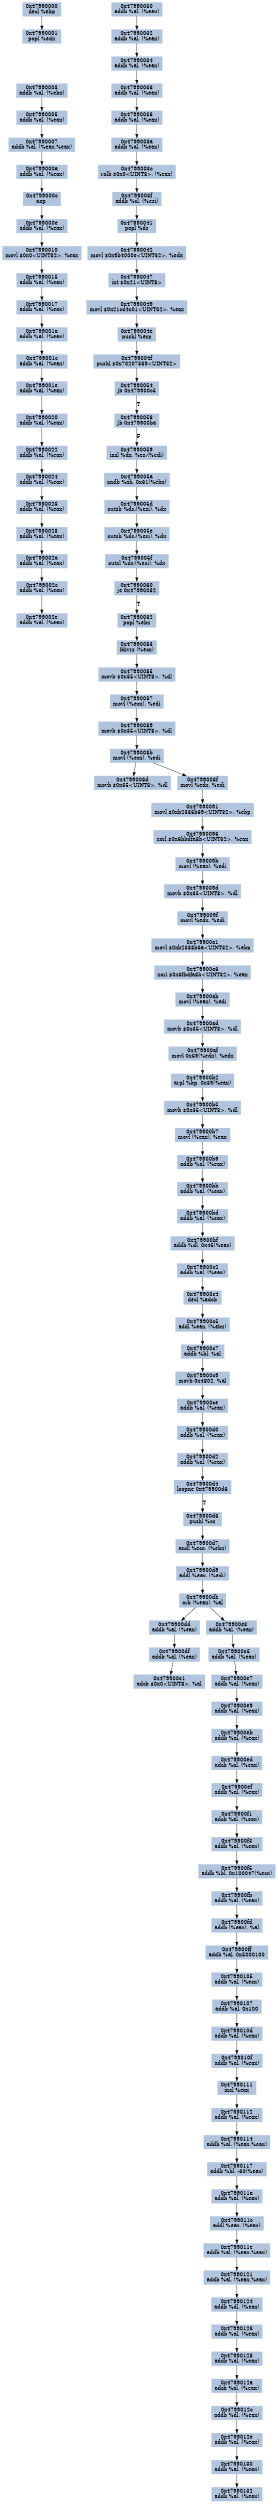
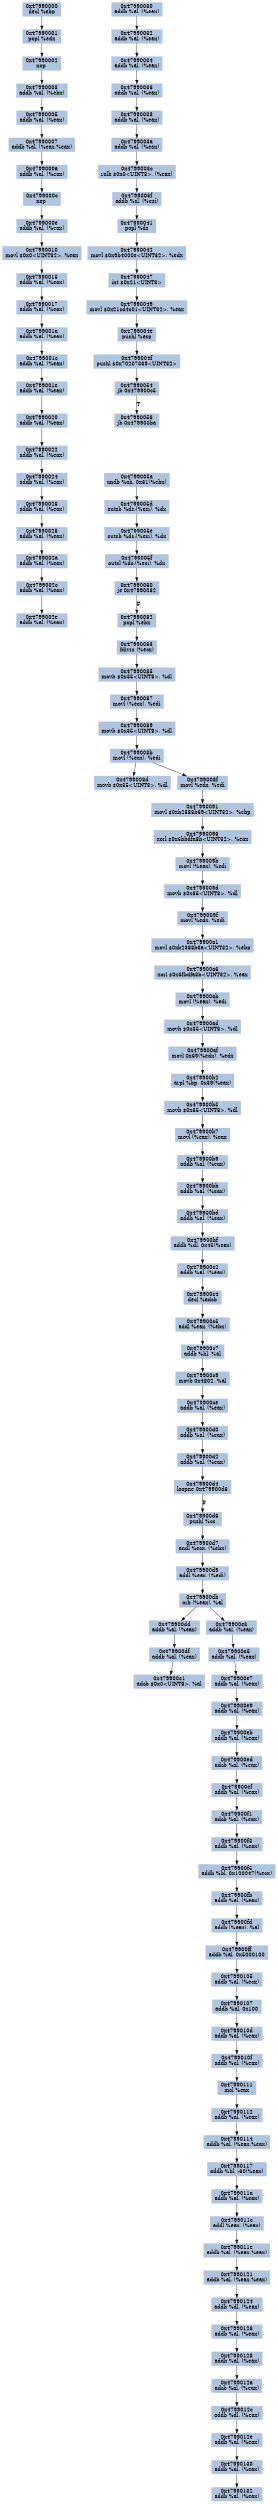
none -> (42, 64)
(137, 453) -> none
(139, 604) -> (139, 604)
(204, 1503) -> (204, 1503)
